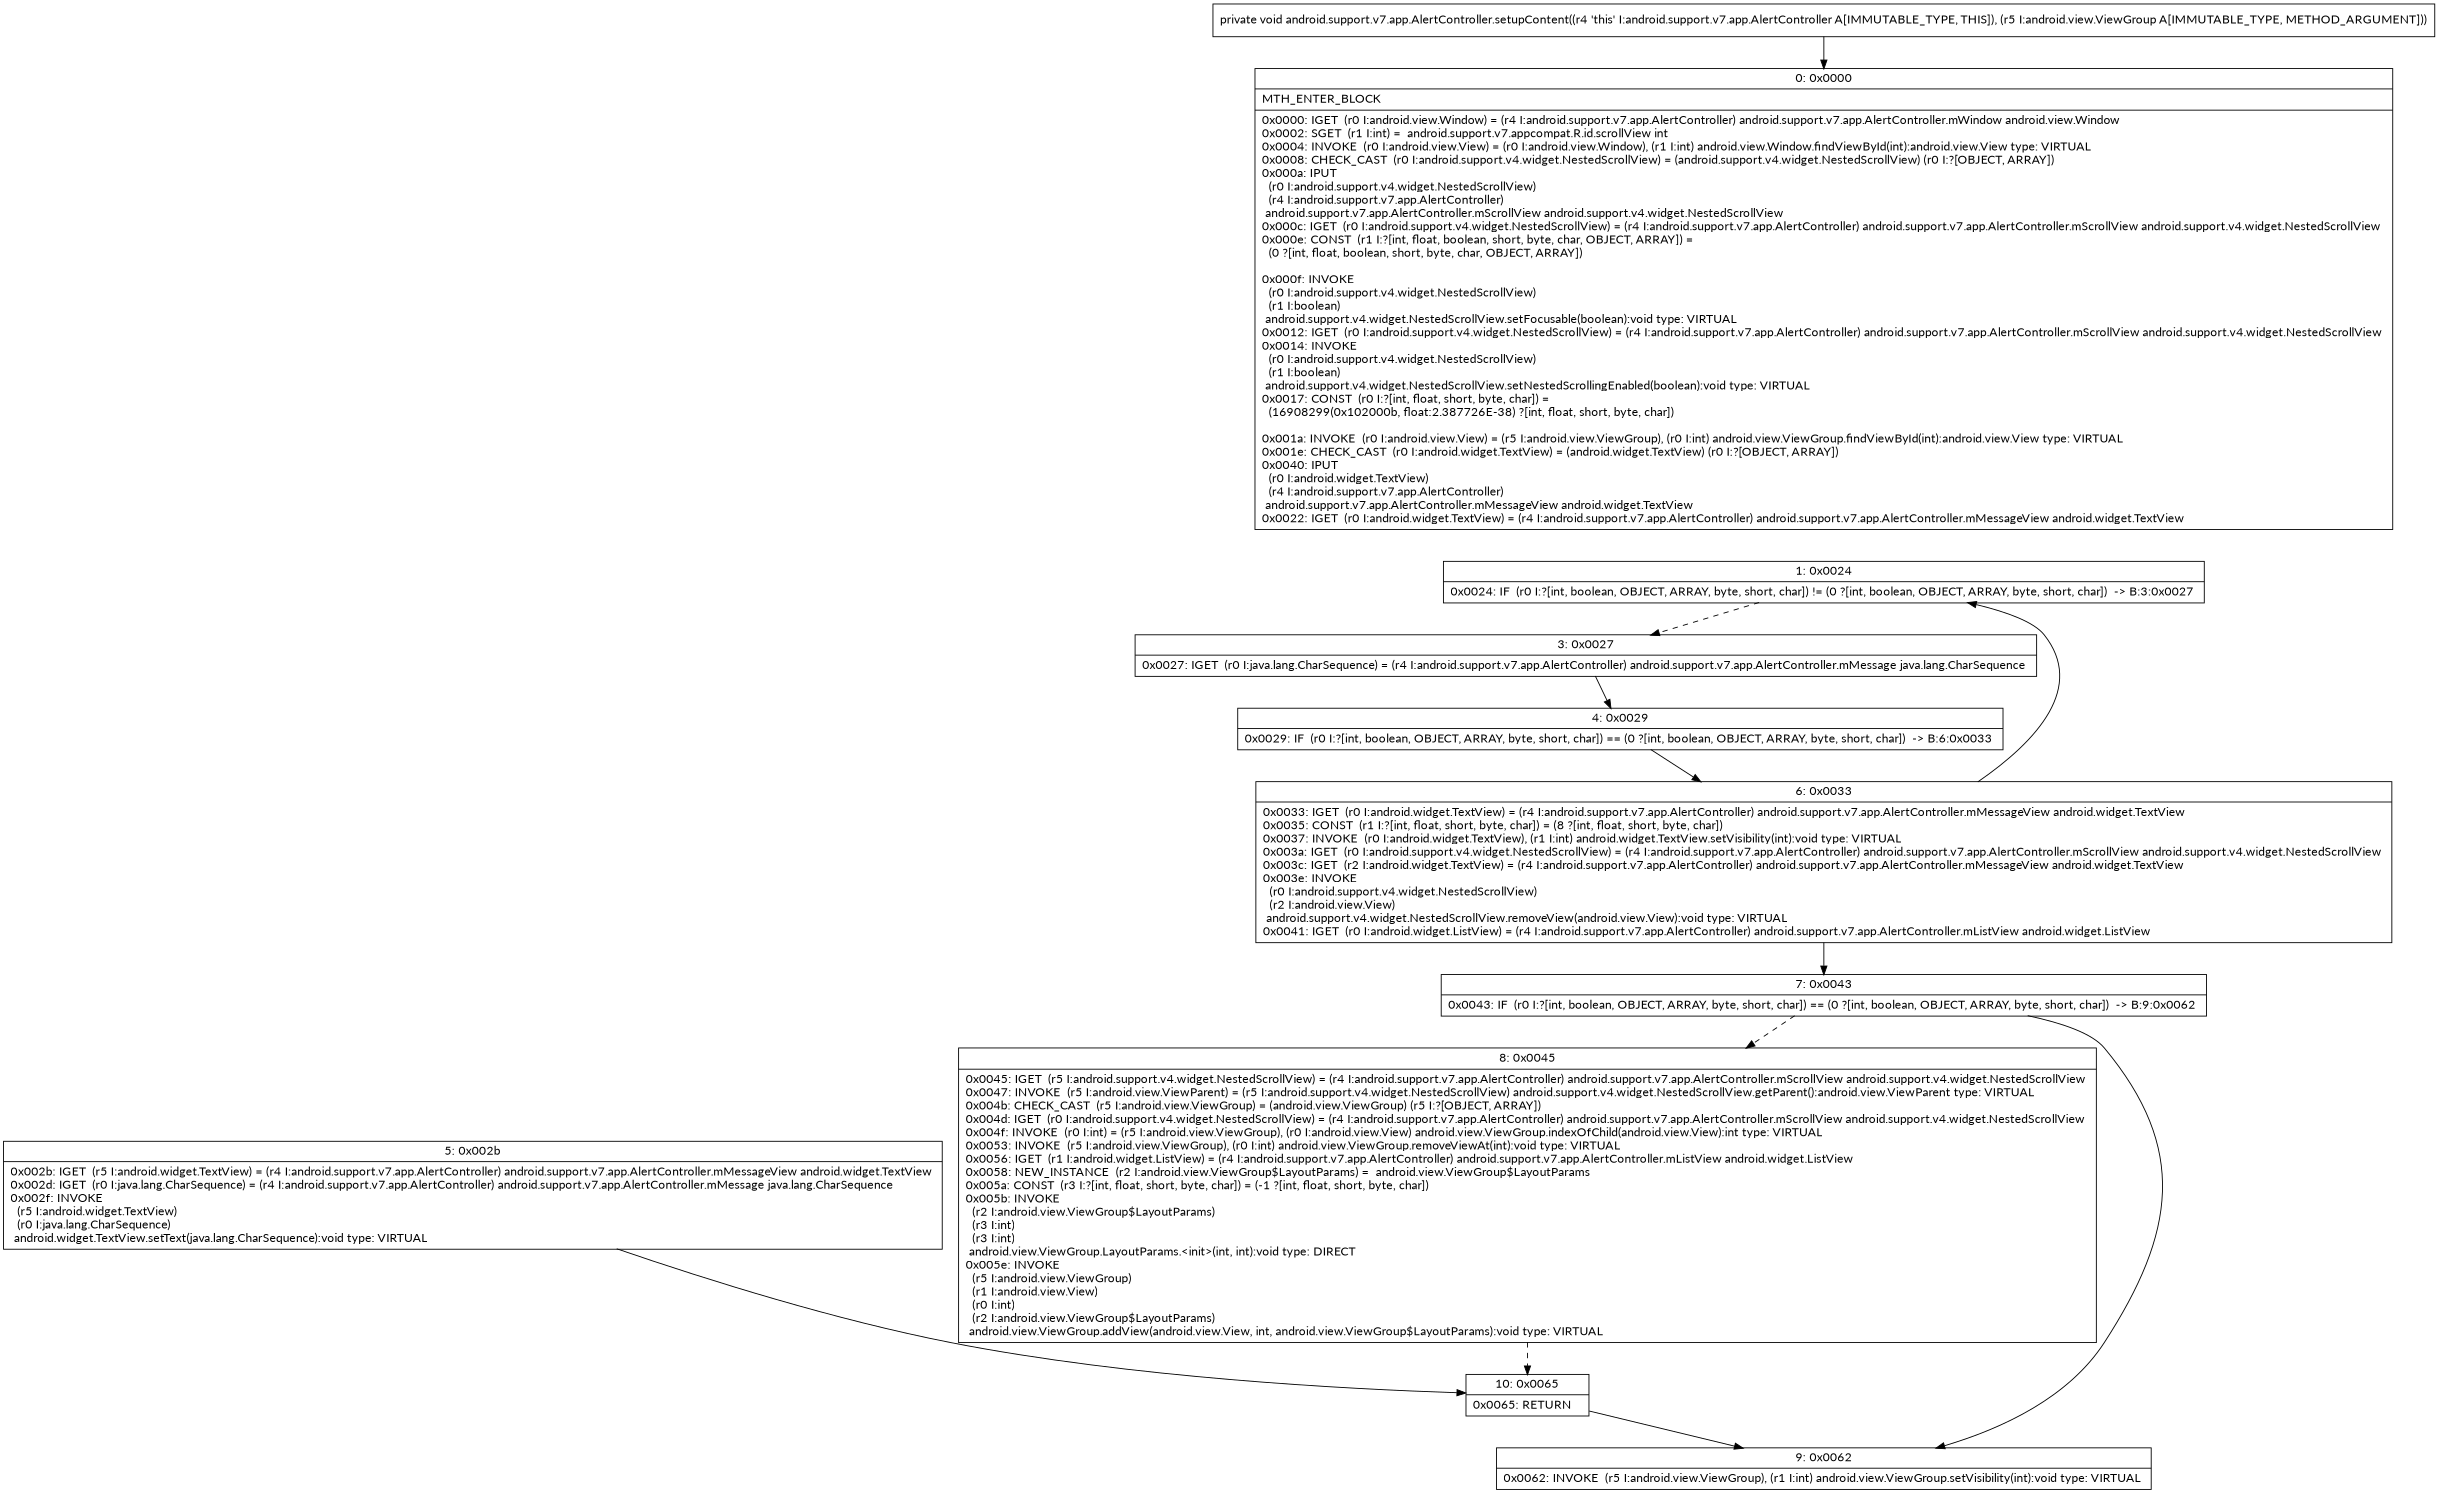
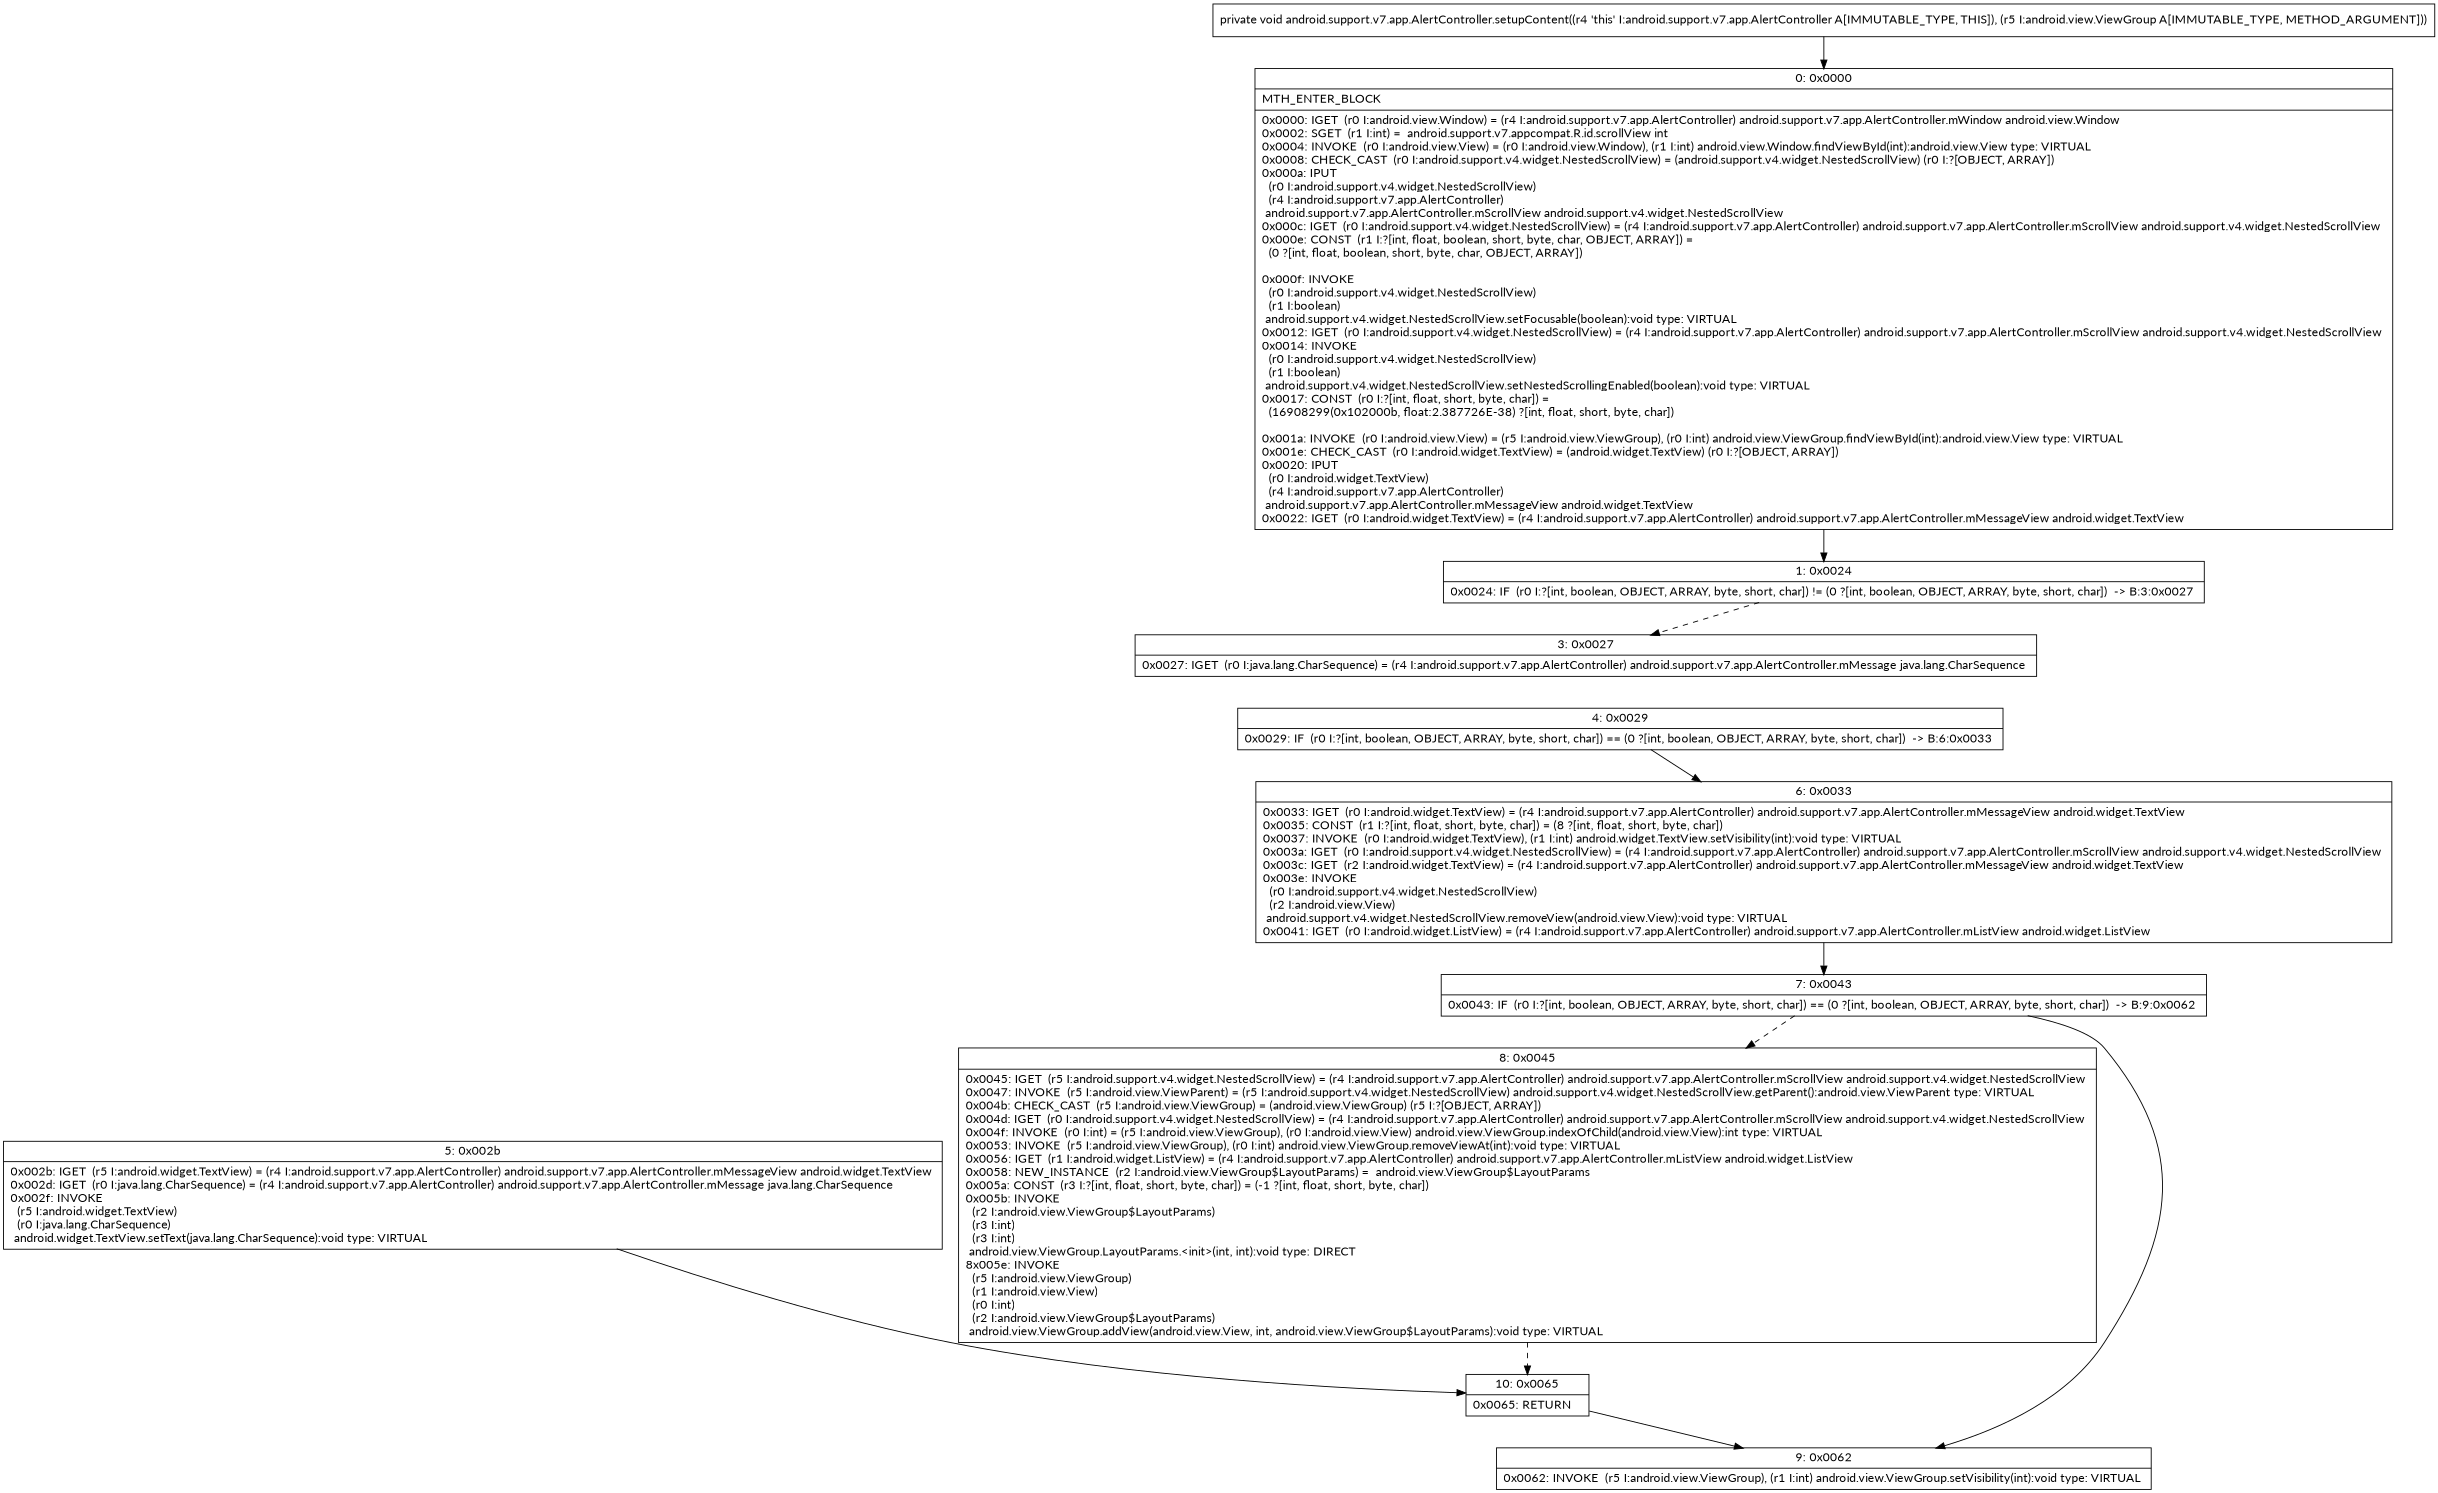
(1304, 465) -> (1304, 465)
(2058, 685) -> (1824, 541)
(1601, 688) -> none
(1017, 1265) -> (1017, 1265)
